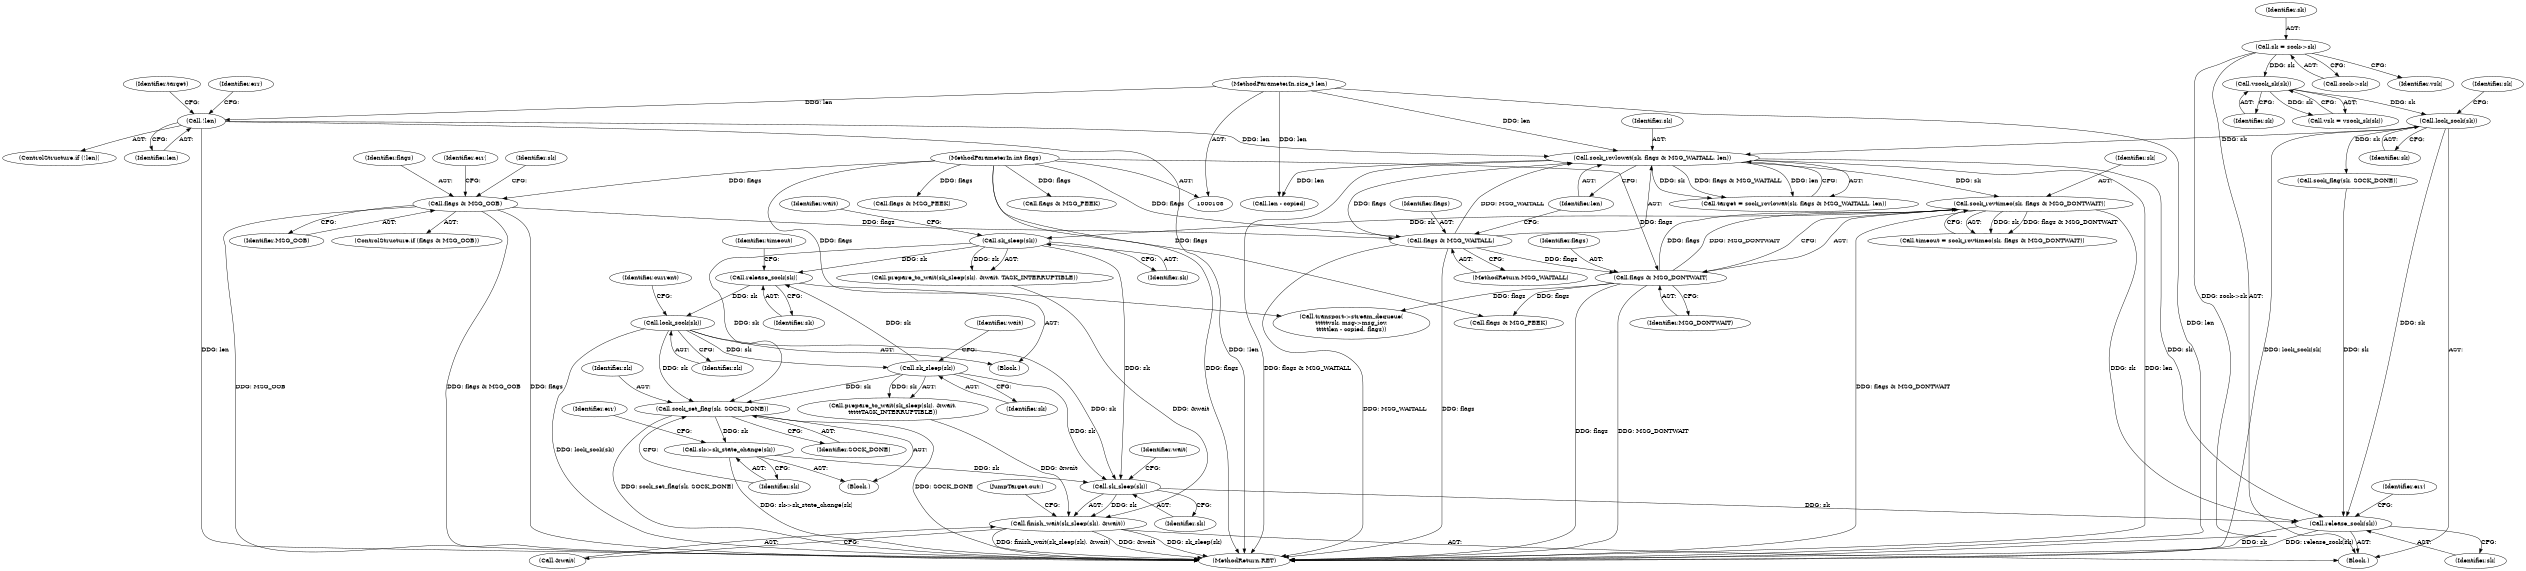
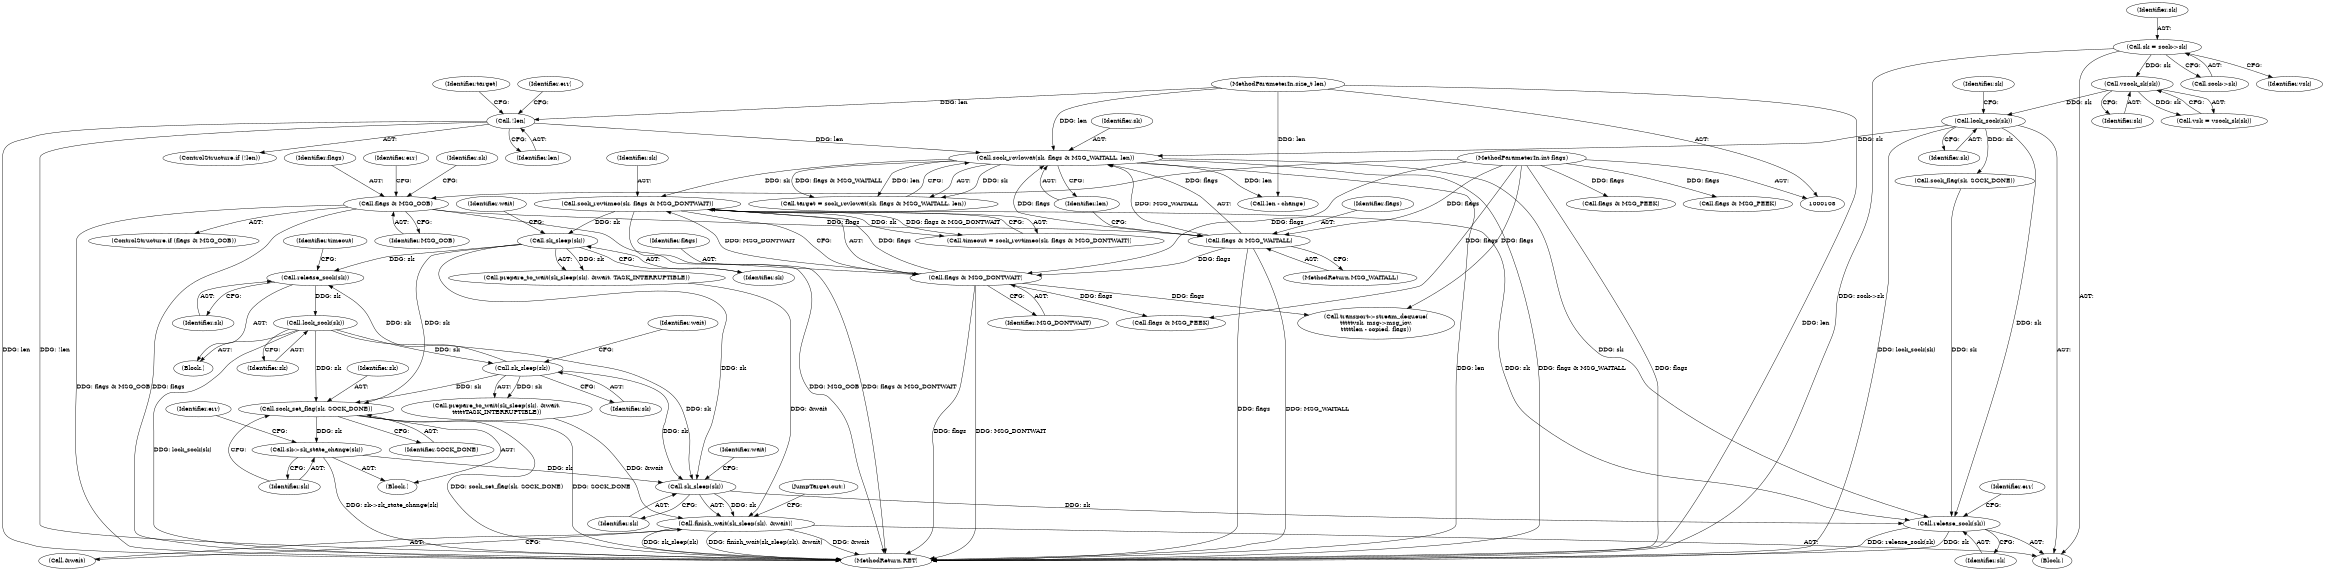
(1279, 204) -> (1278, 204)
(651, 278) -> none
